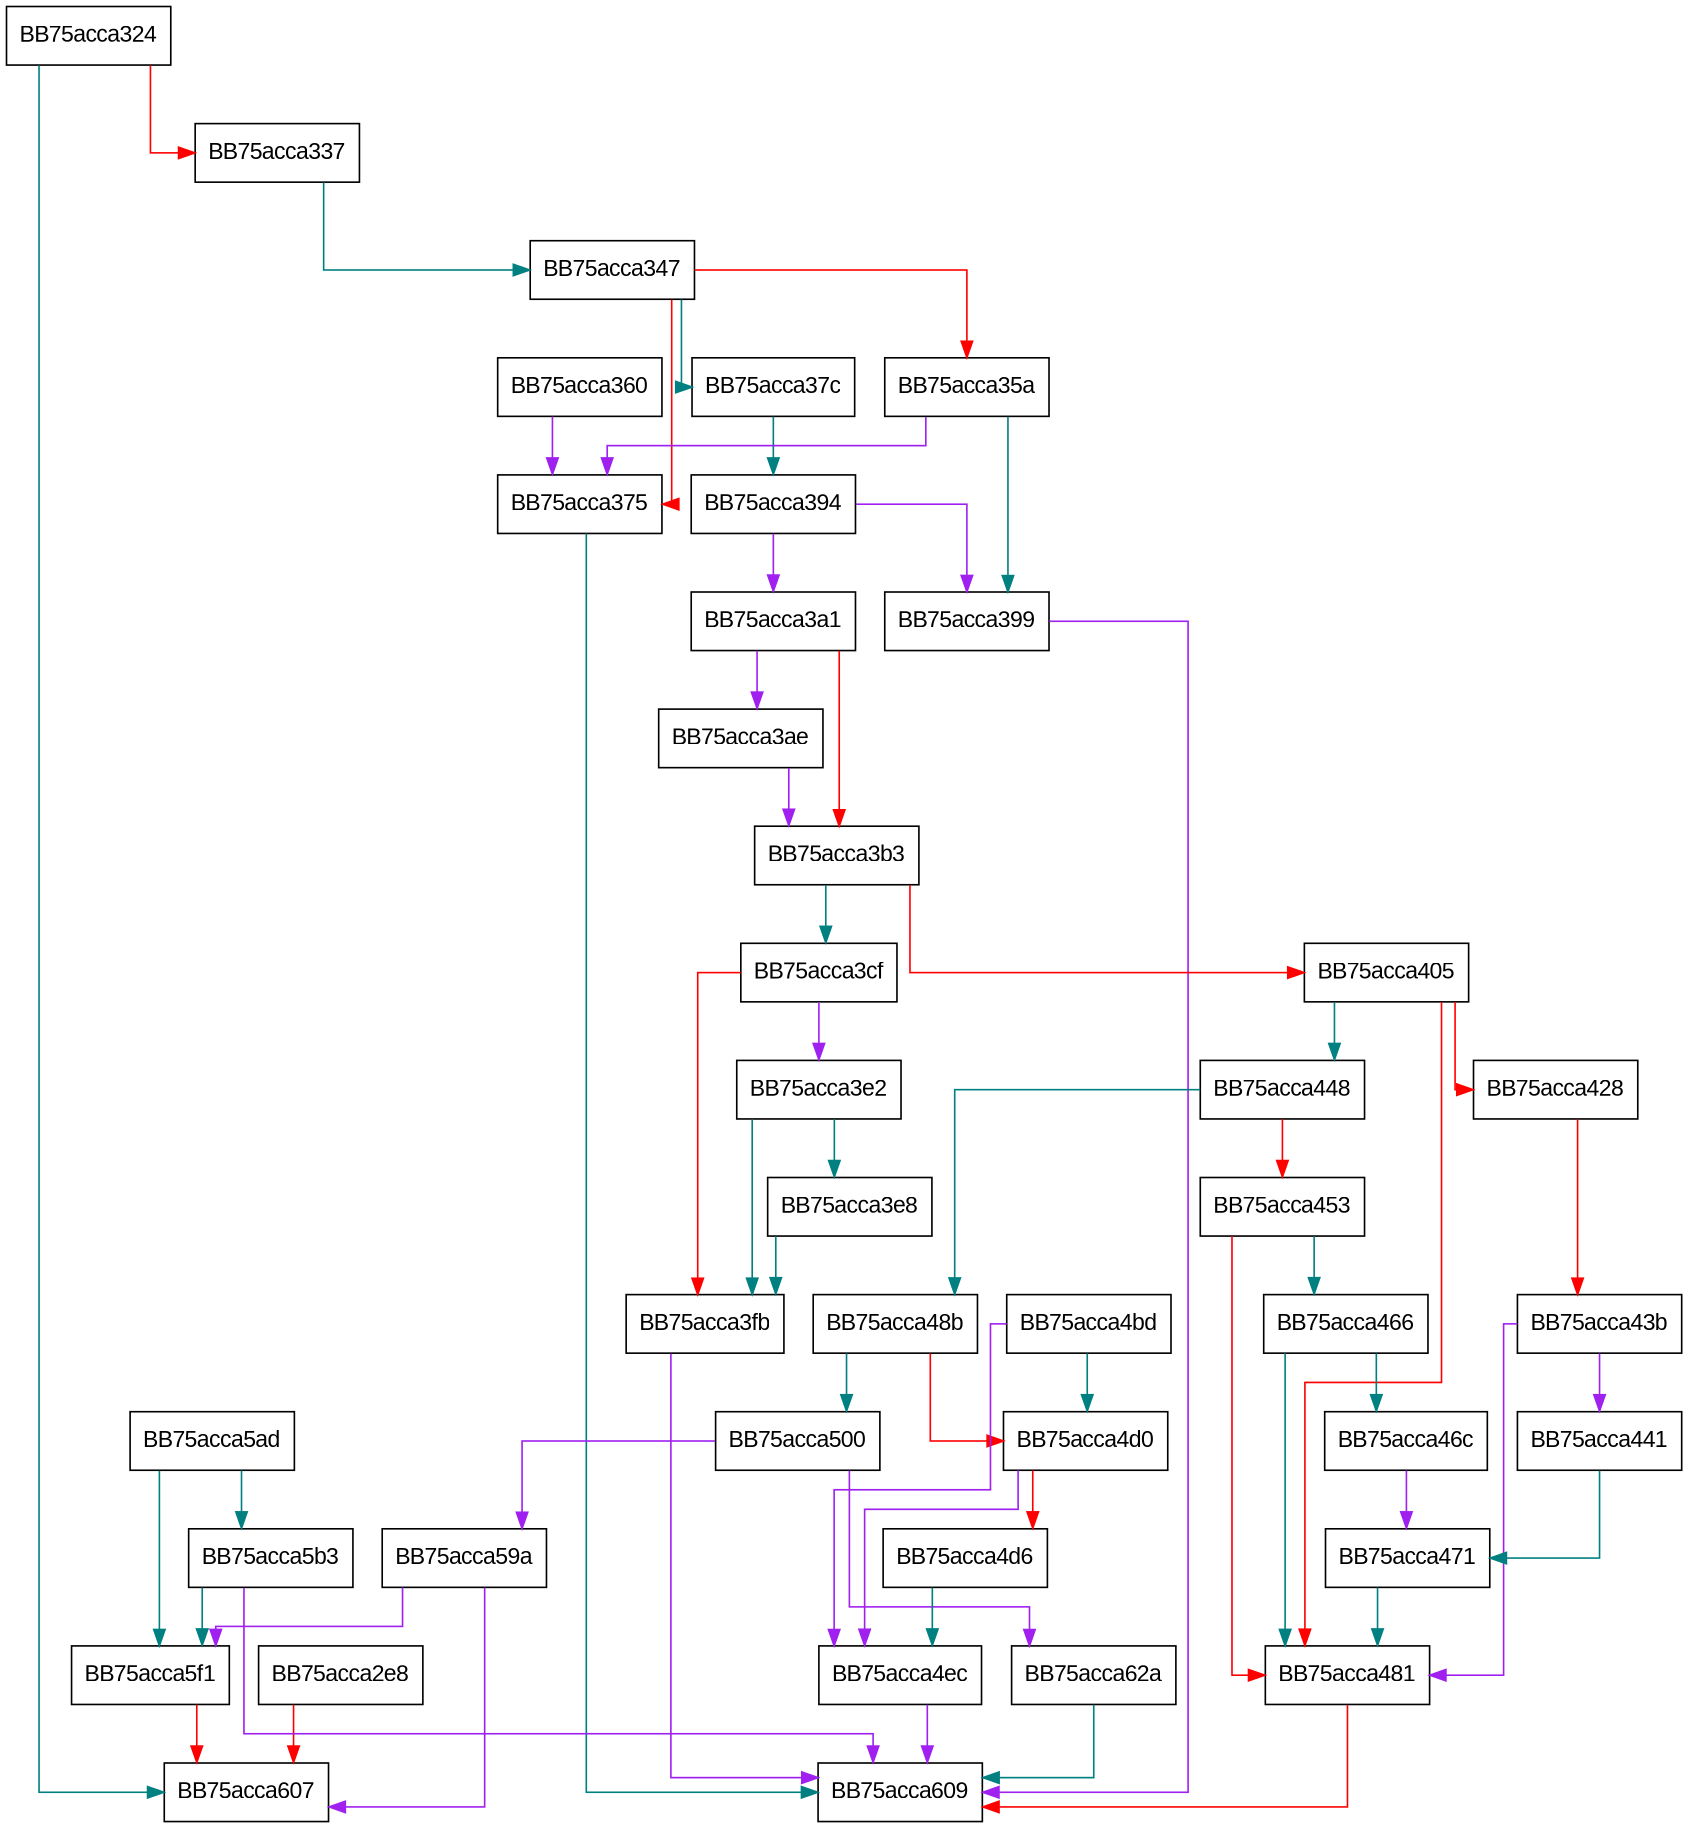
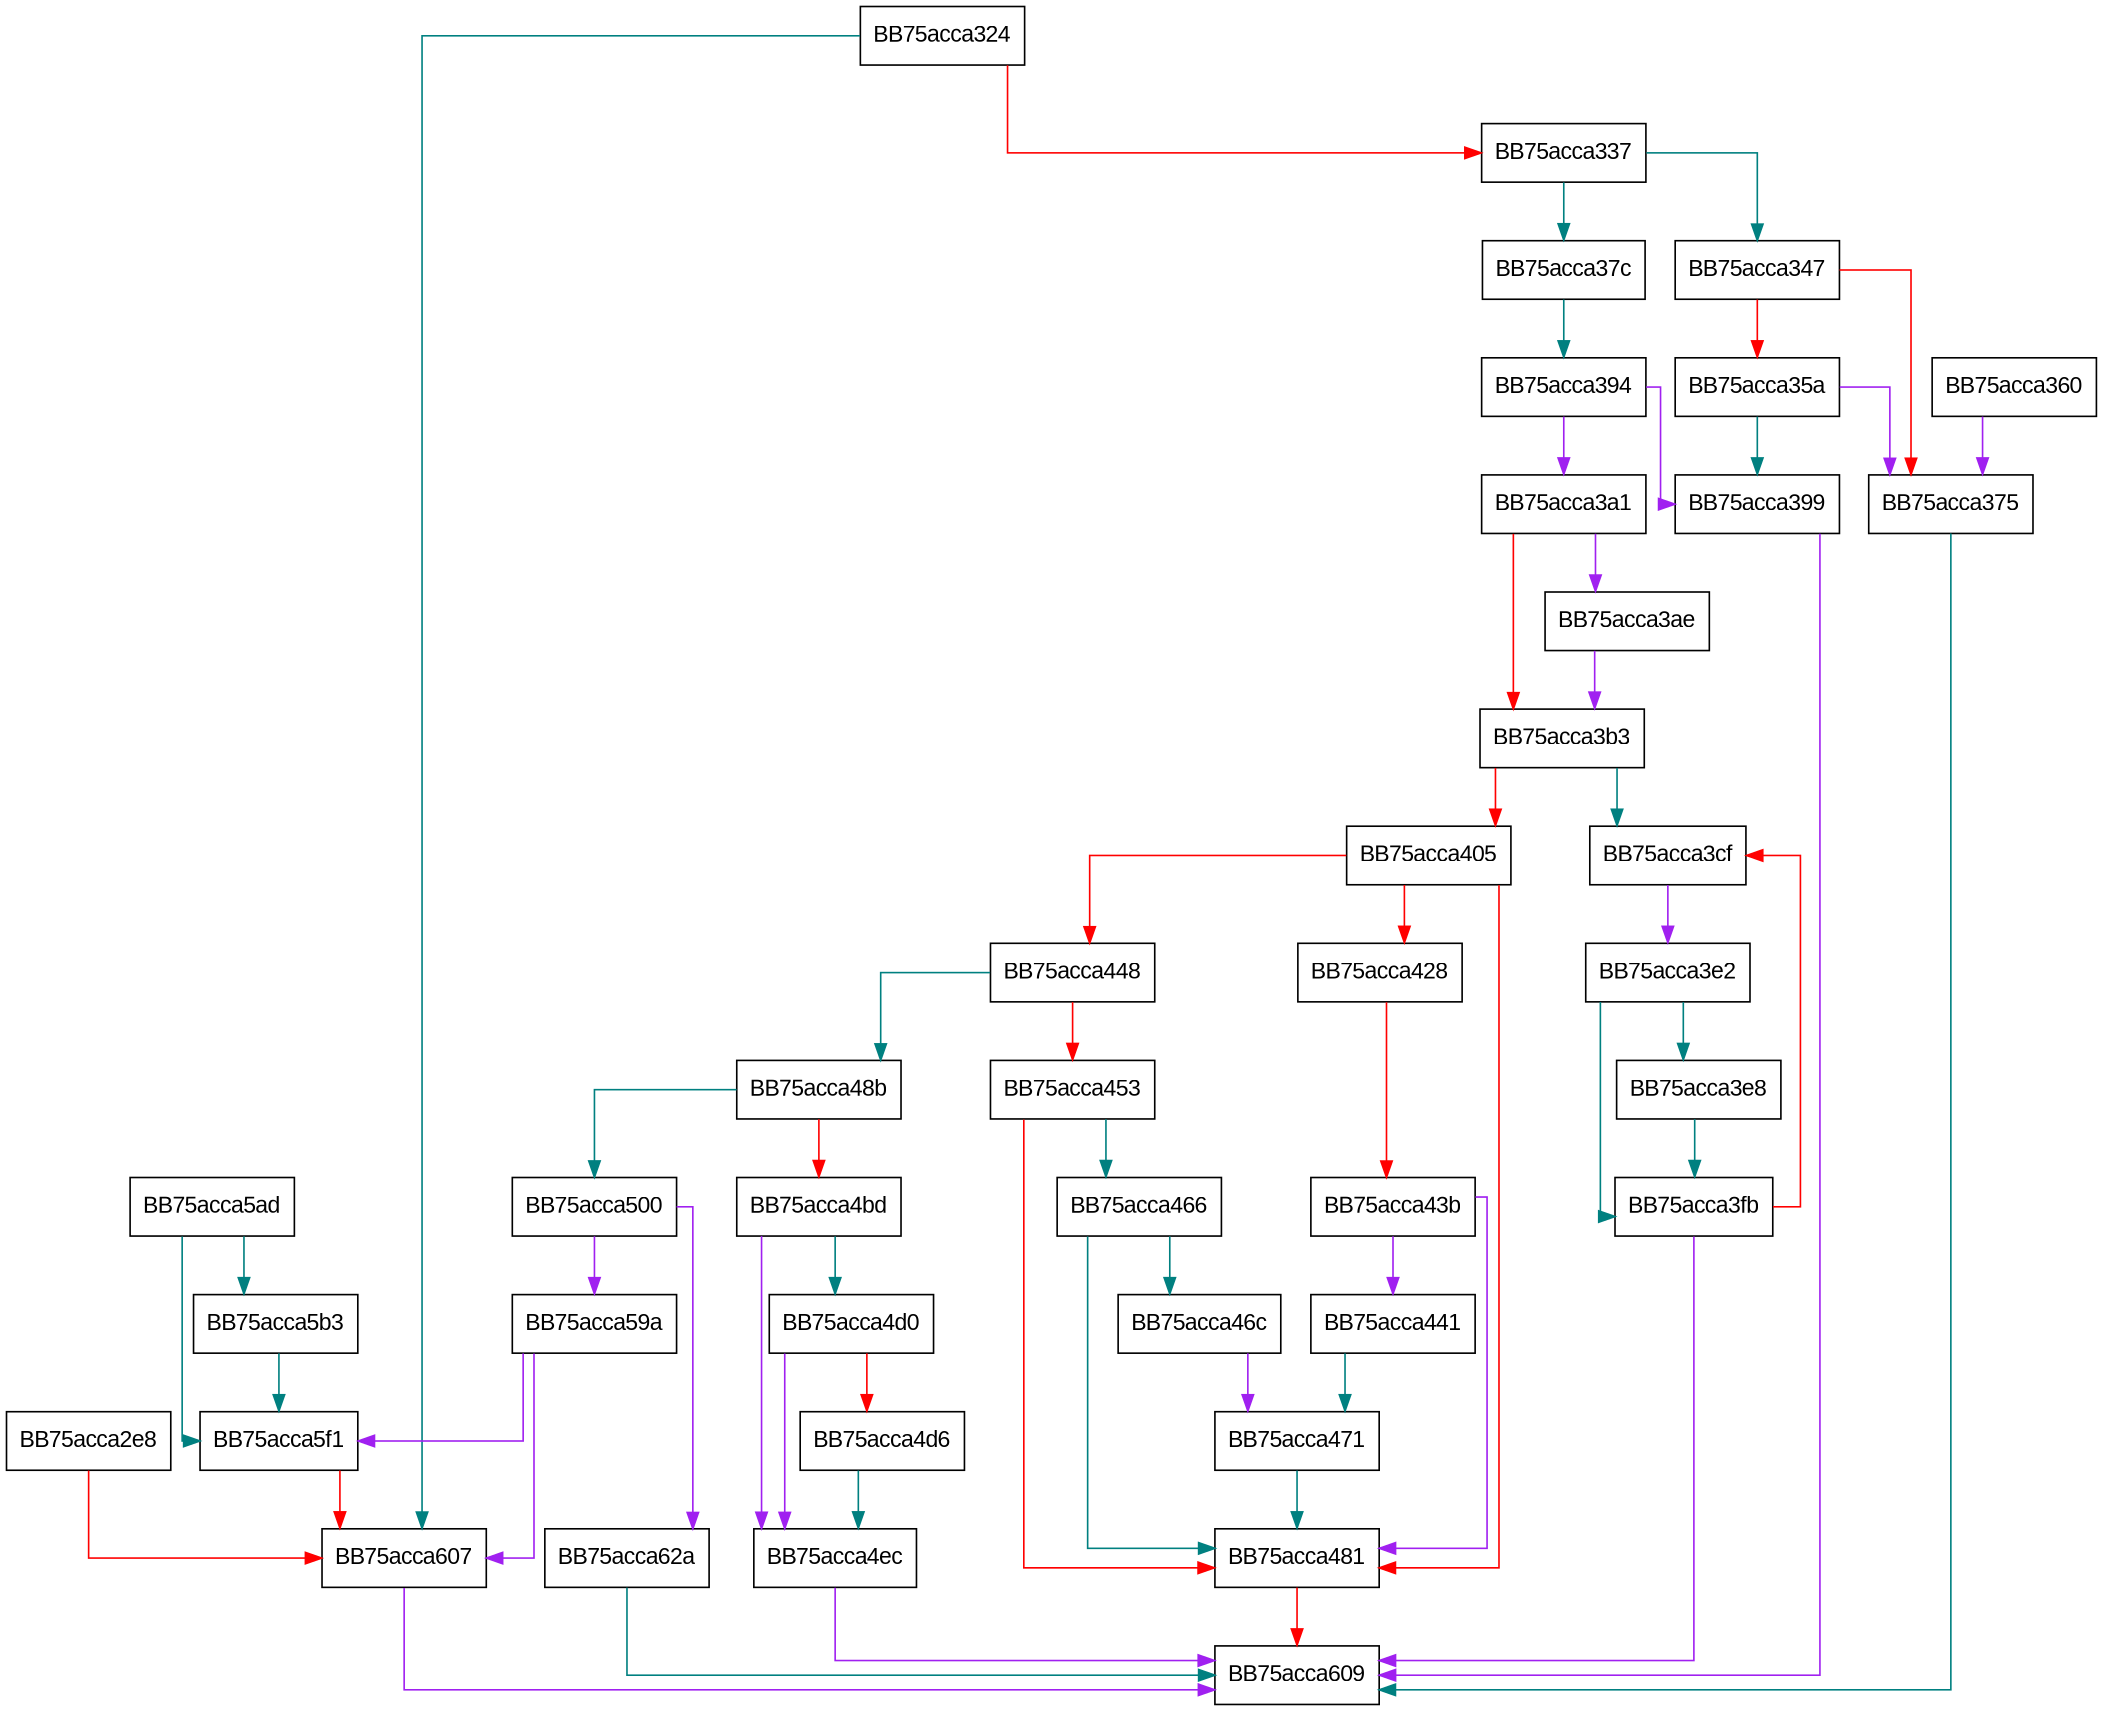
(681, 344) -> (1564, 203)
(1334, 1023) -> (1182, 855)
(698, 1104) -> (1800, 1026)
(930, 1426) -> (819, 1140)
(472, 1734) -> (750, 1690)
